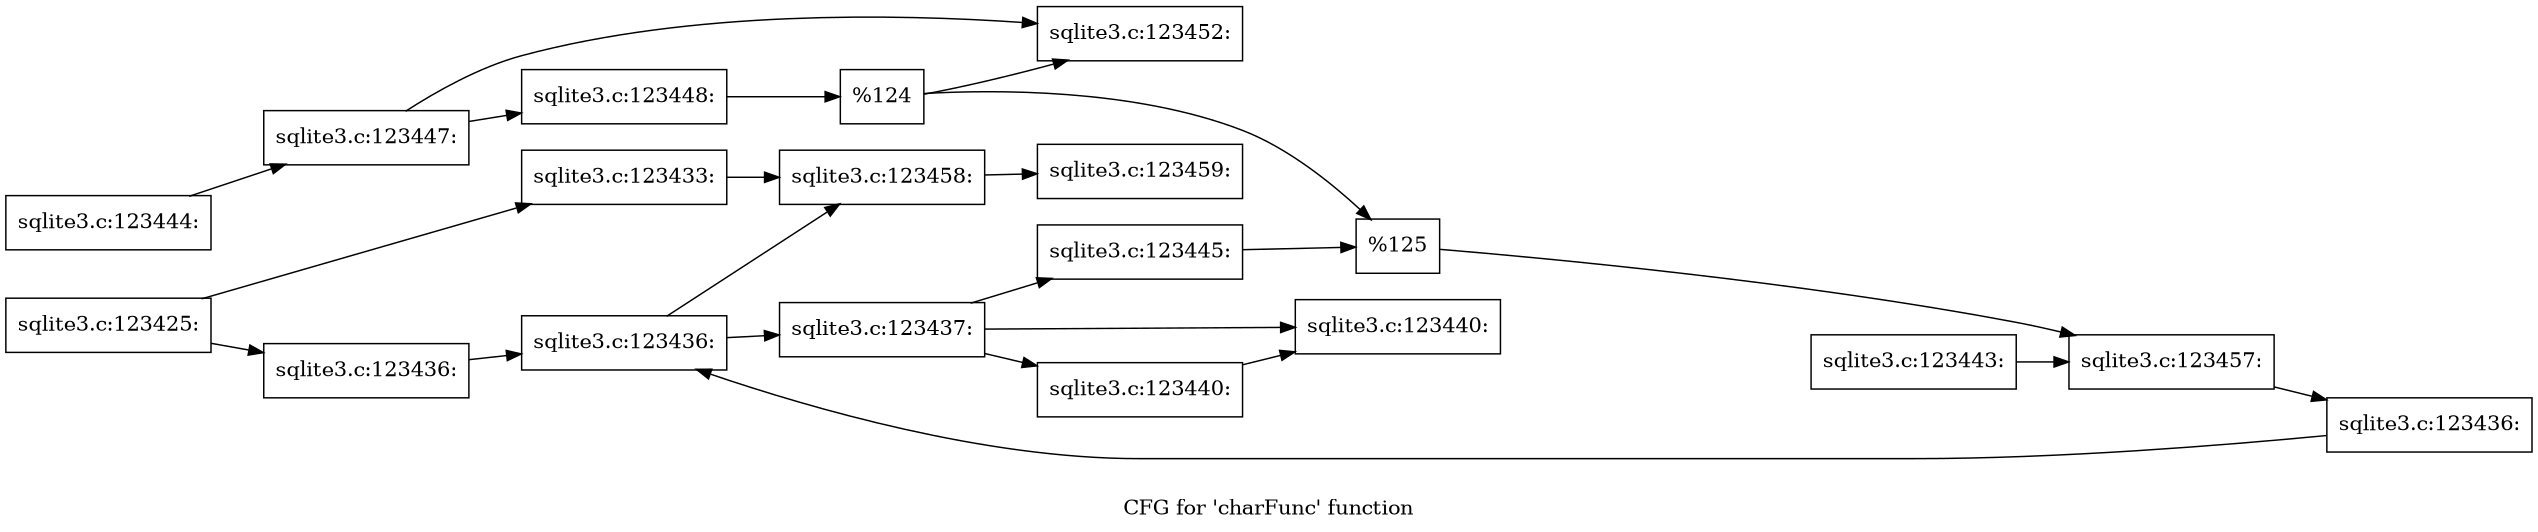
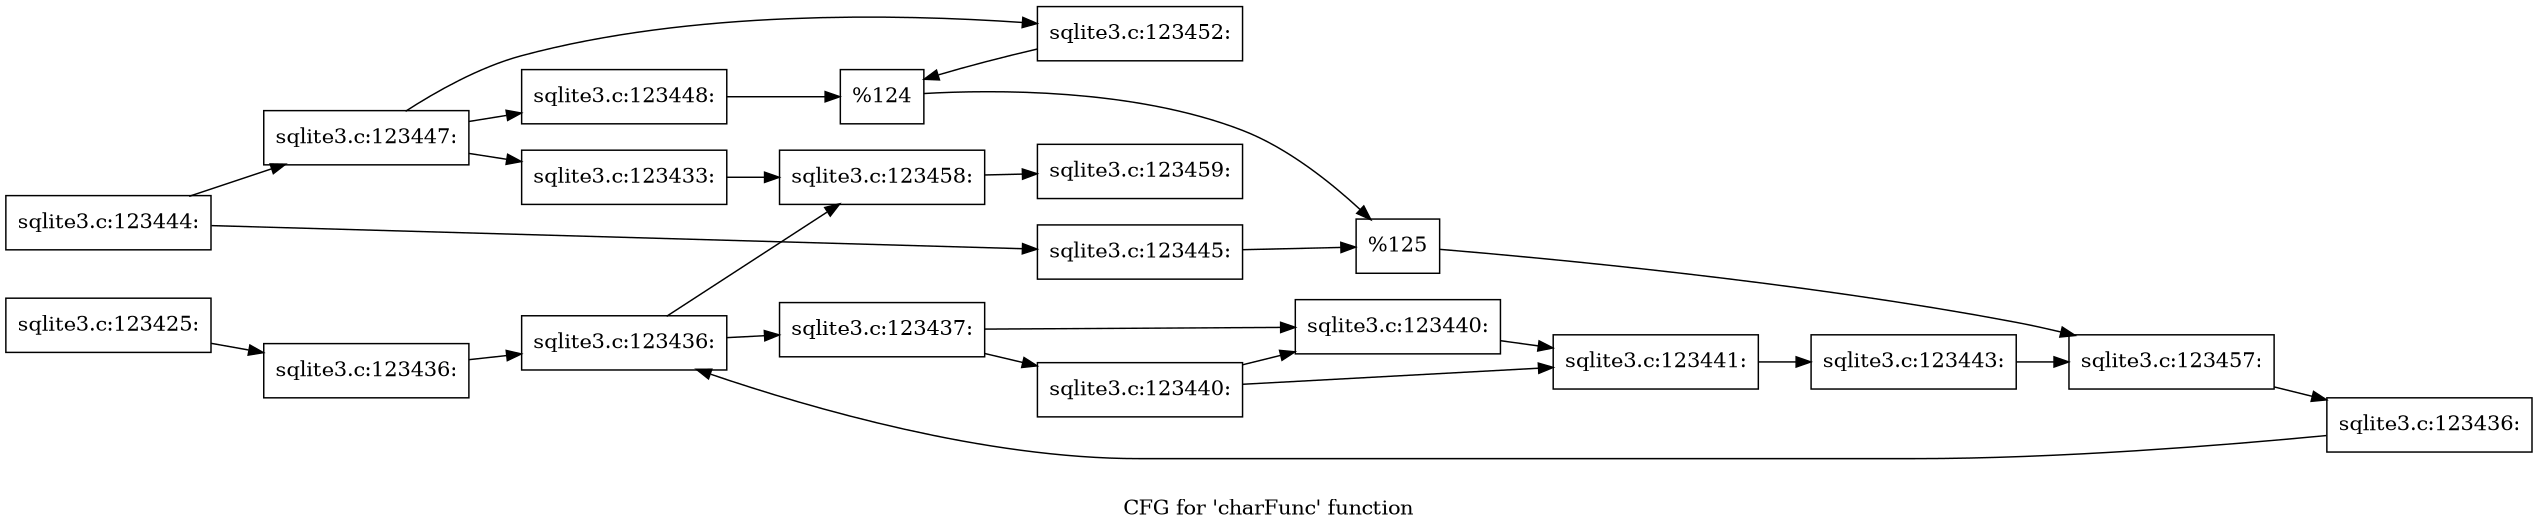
(989, 80) -> (988, 61)
(359, 253) -> (488, 156)
(1004, 293) -> (617, 237)
none -> (1656, 362)
